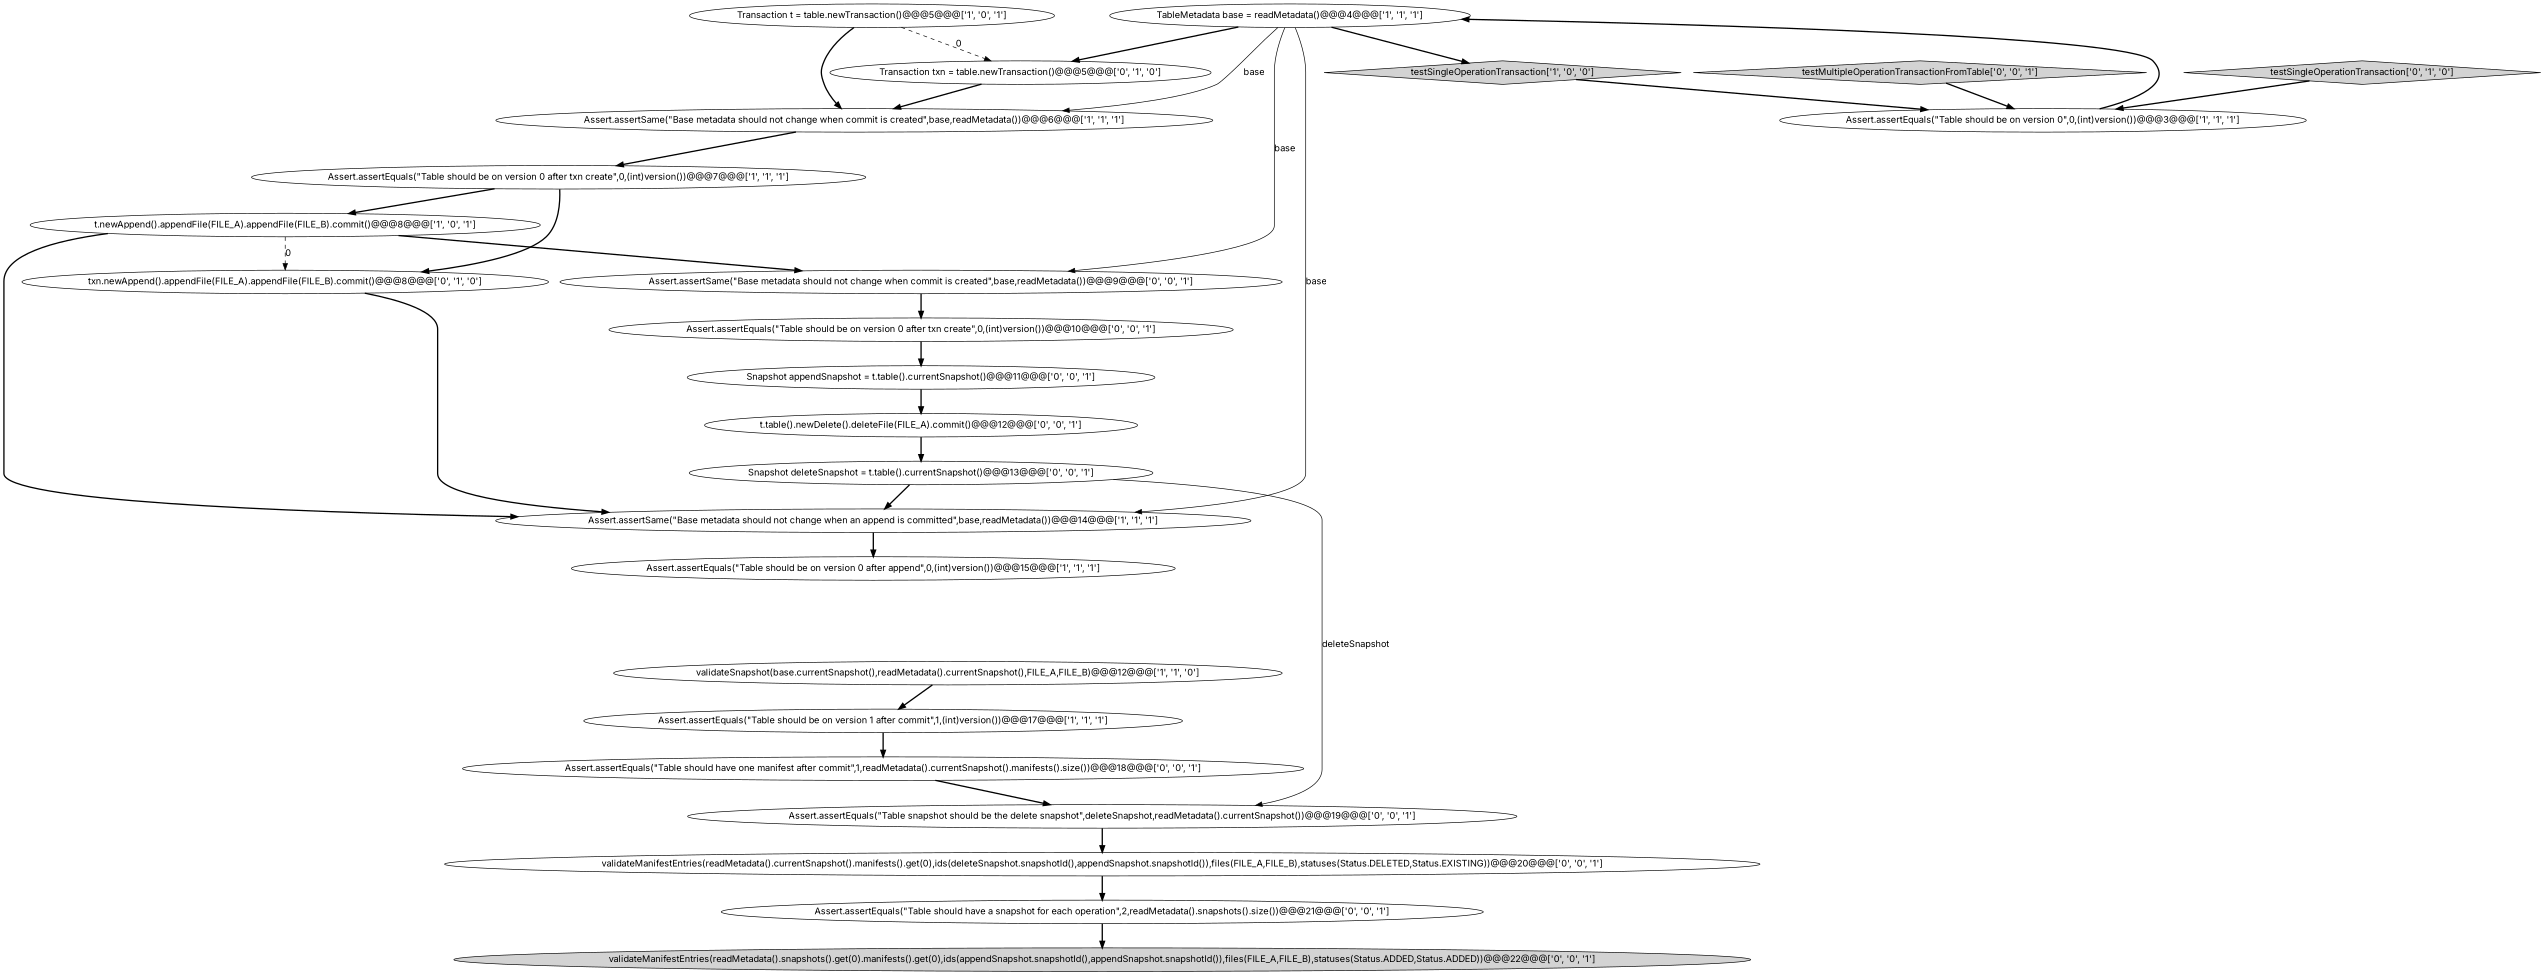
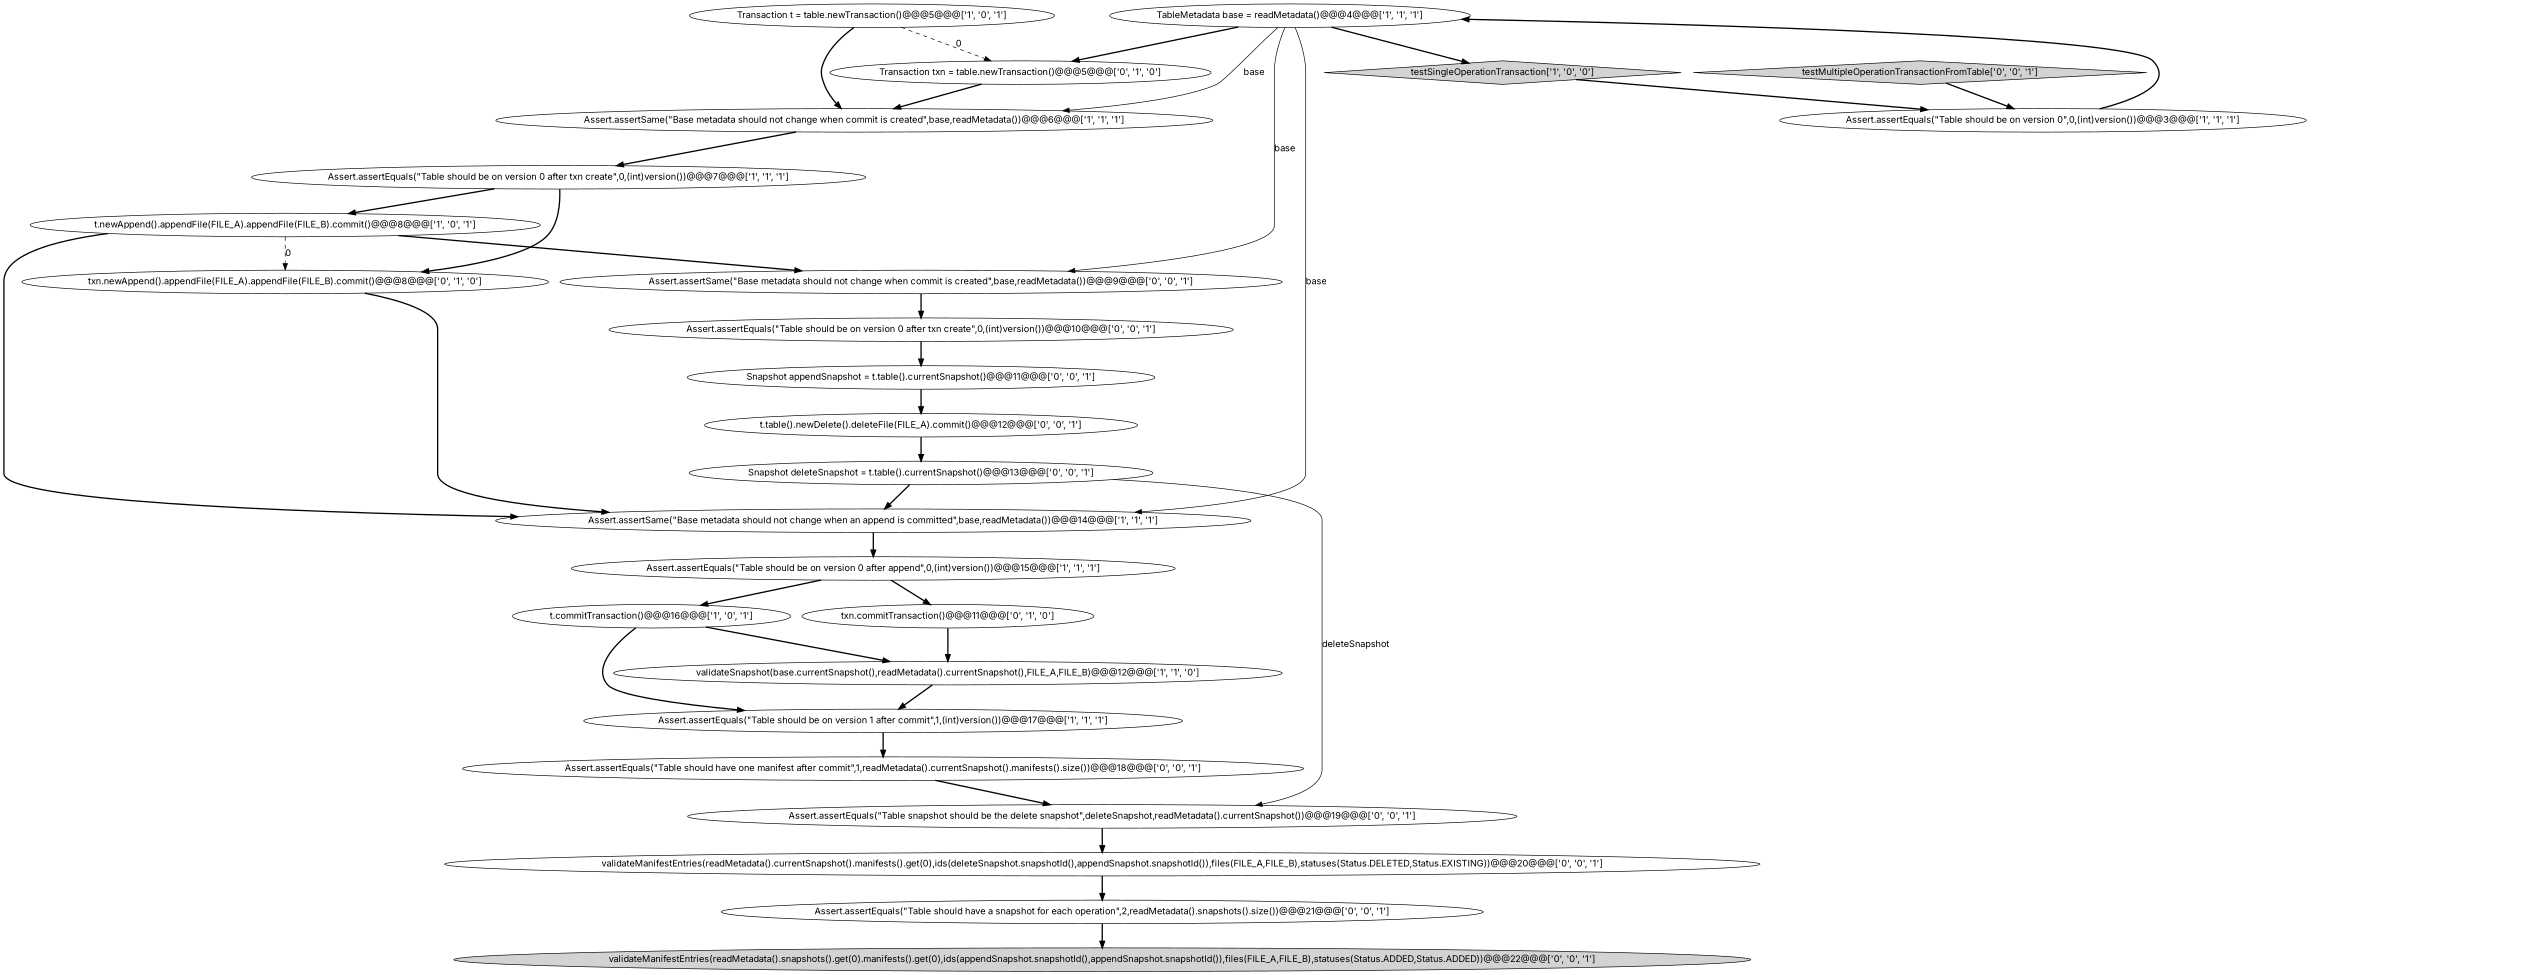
(2362, 73) -> none
none -> (652, 616)
none -> (948, 616)
